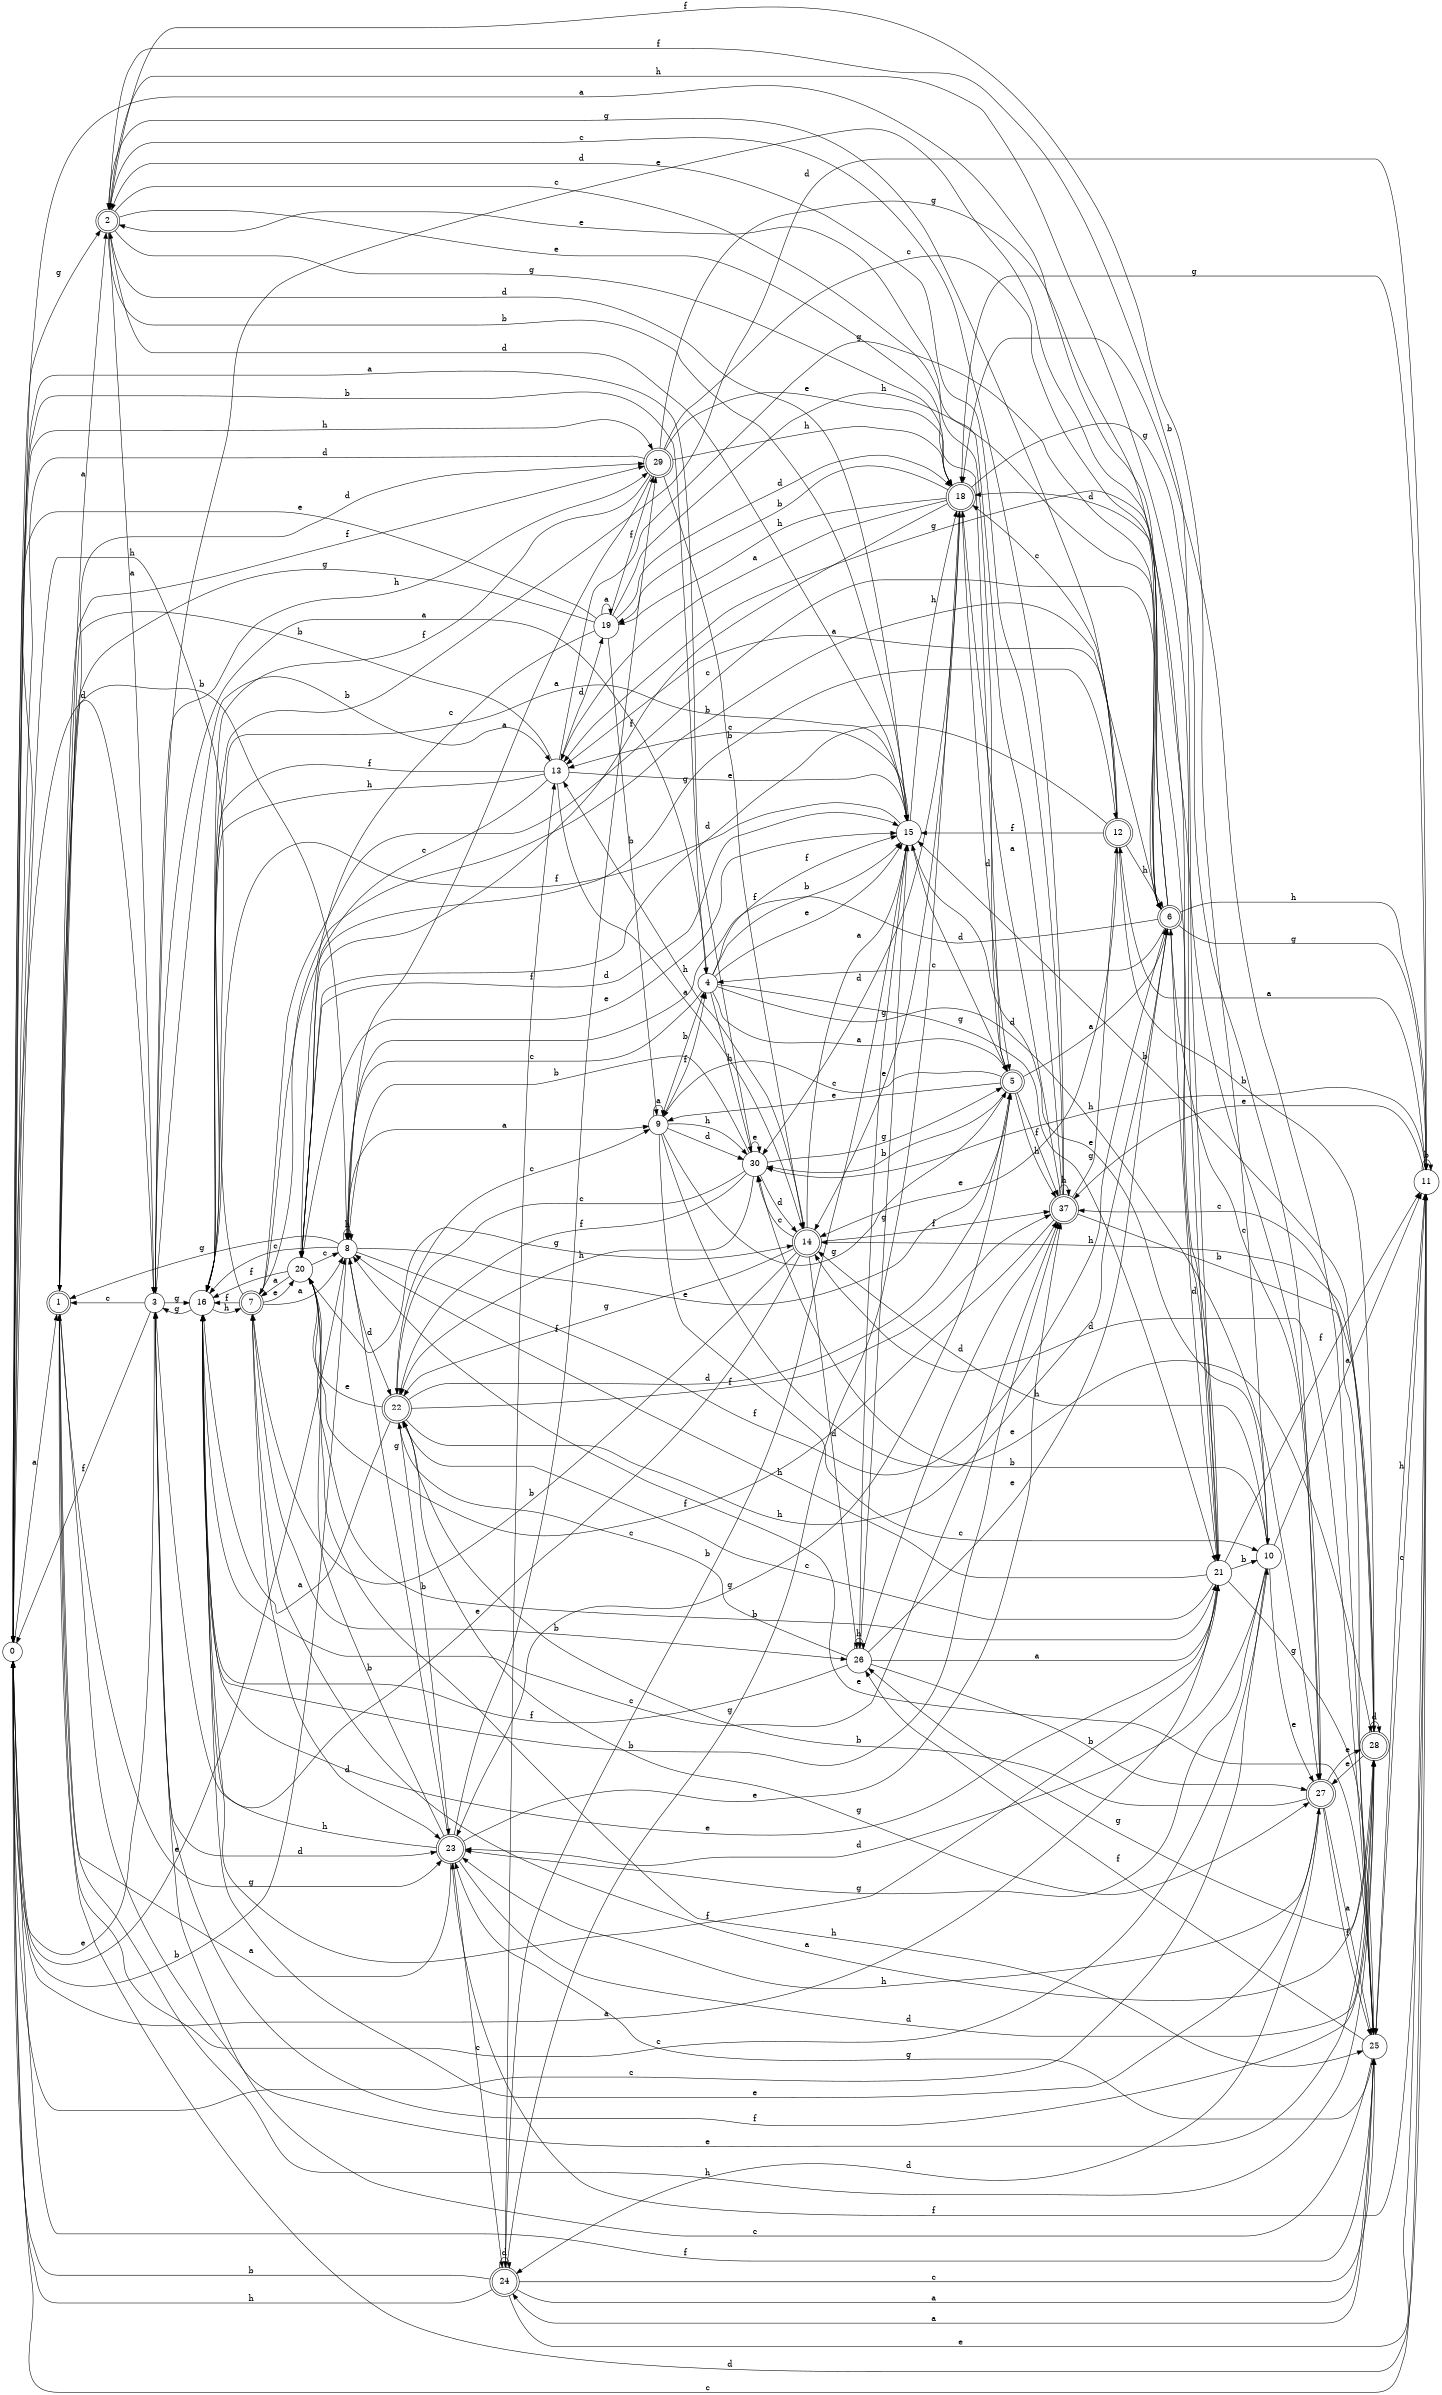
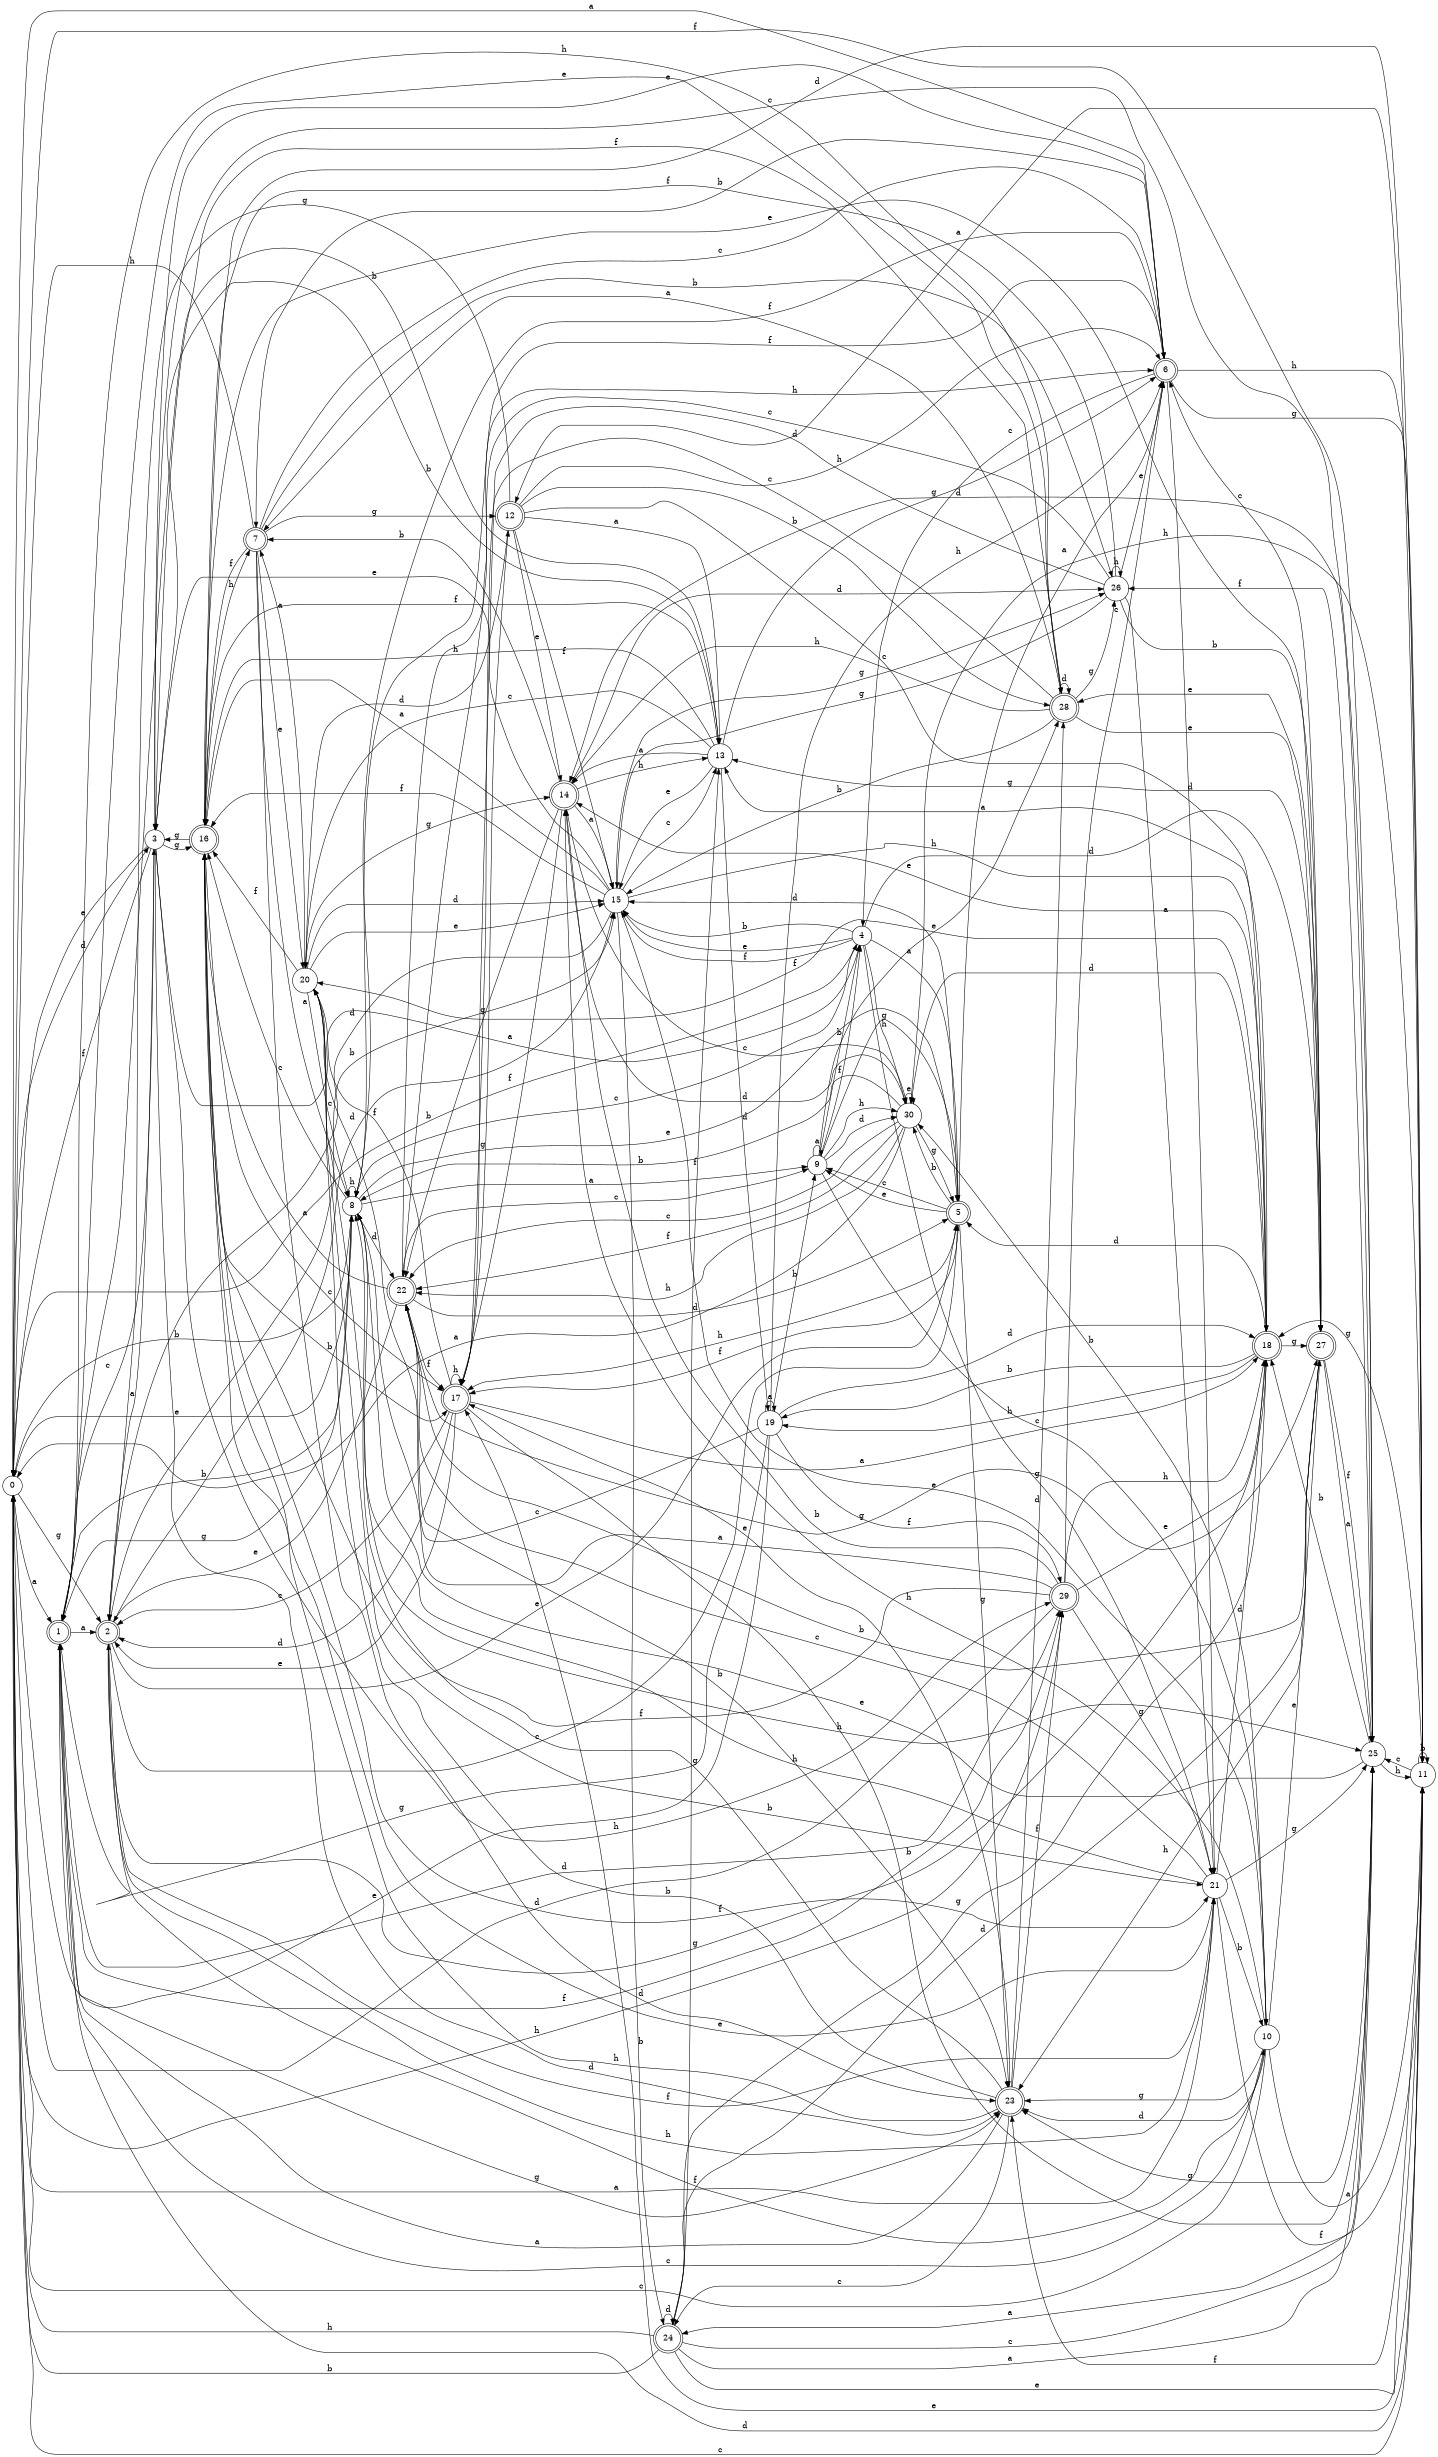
(1064, 1209) -> (456, 1399)
(202, 1303) -> (204, 840)
(327, 1382) -> (313, 1516)
(329, 1742) -> (381, 577)
